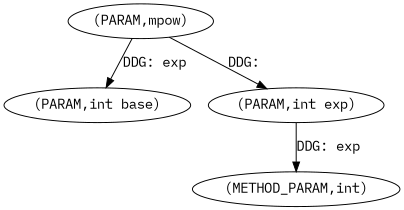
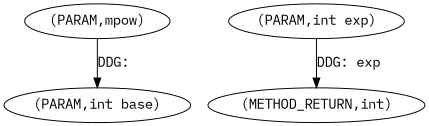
(214, 61) -> none
(155, 63) -> (118, 63)
(296, 189) -> (316, 105)
